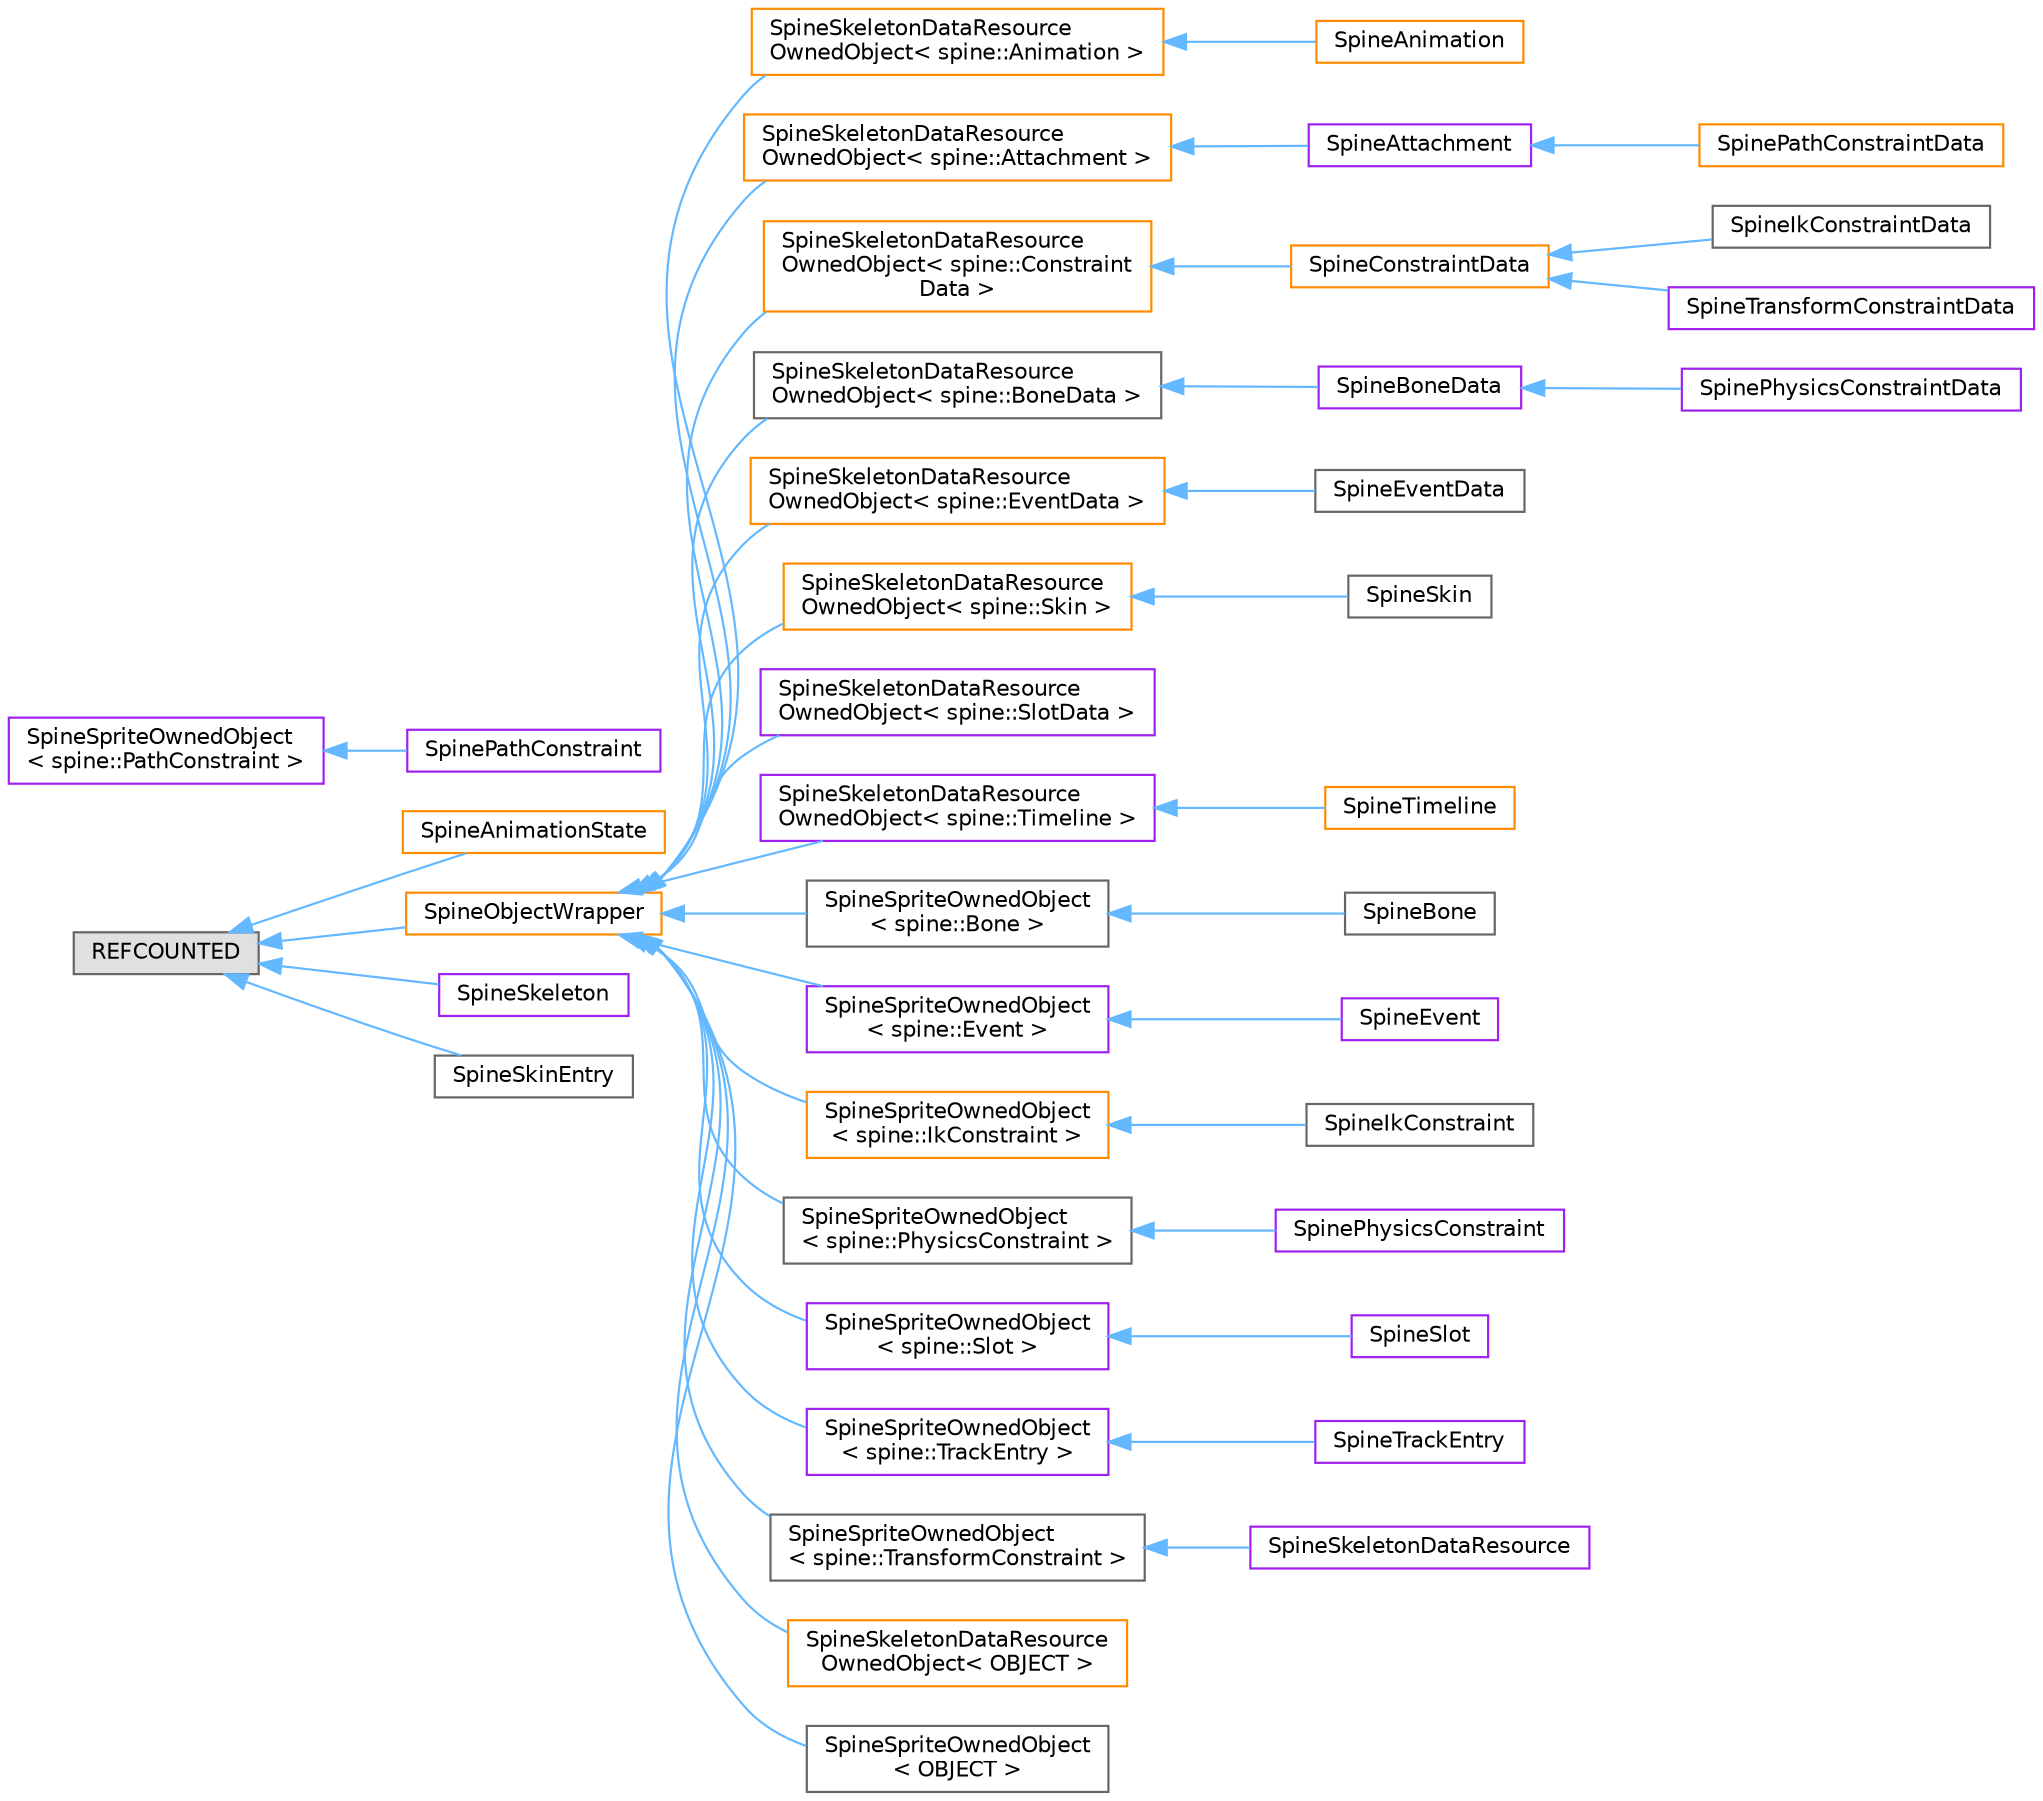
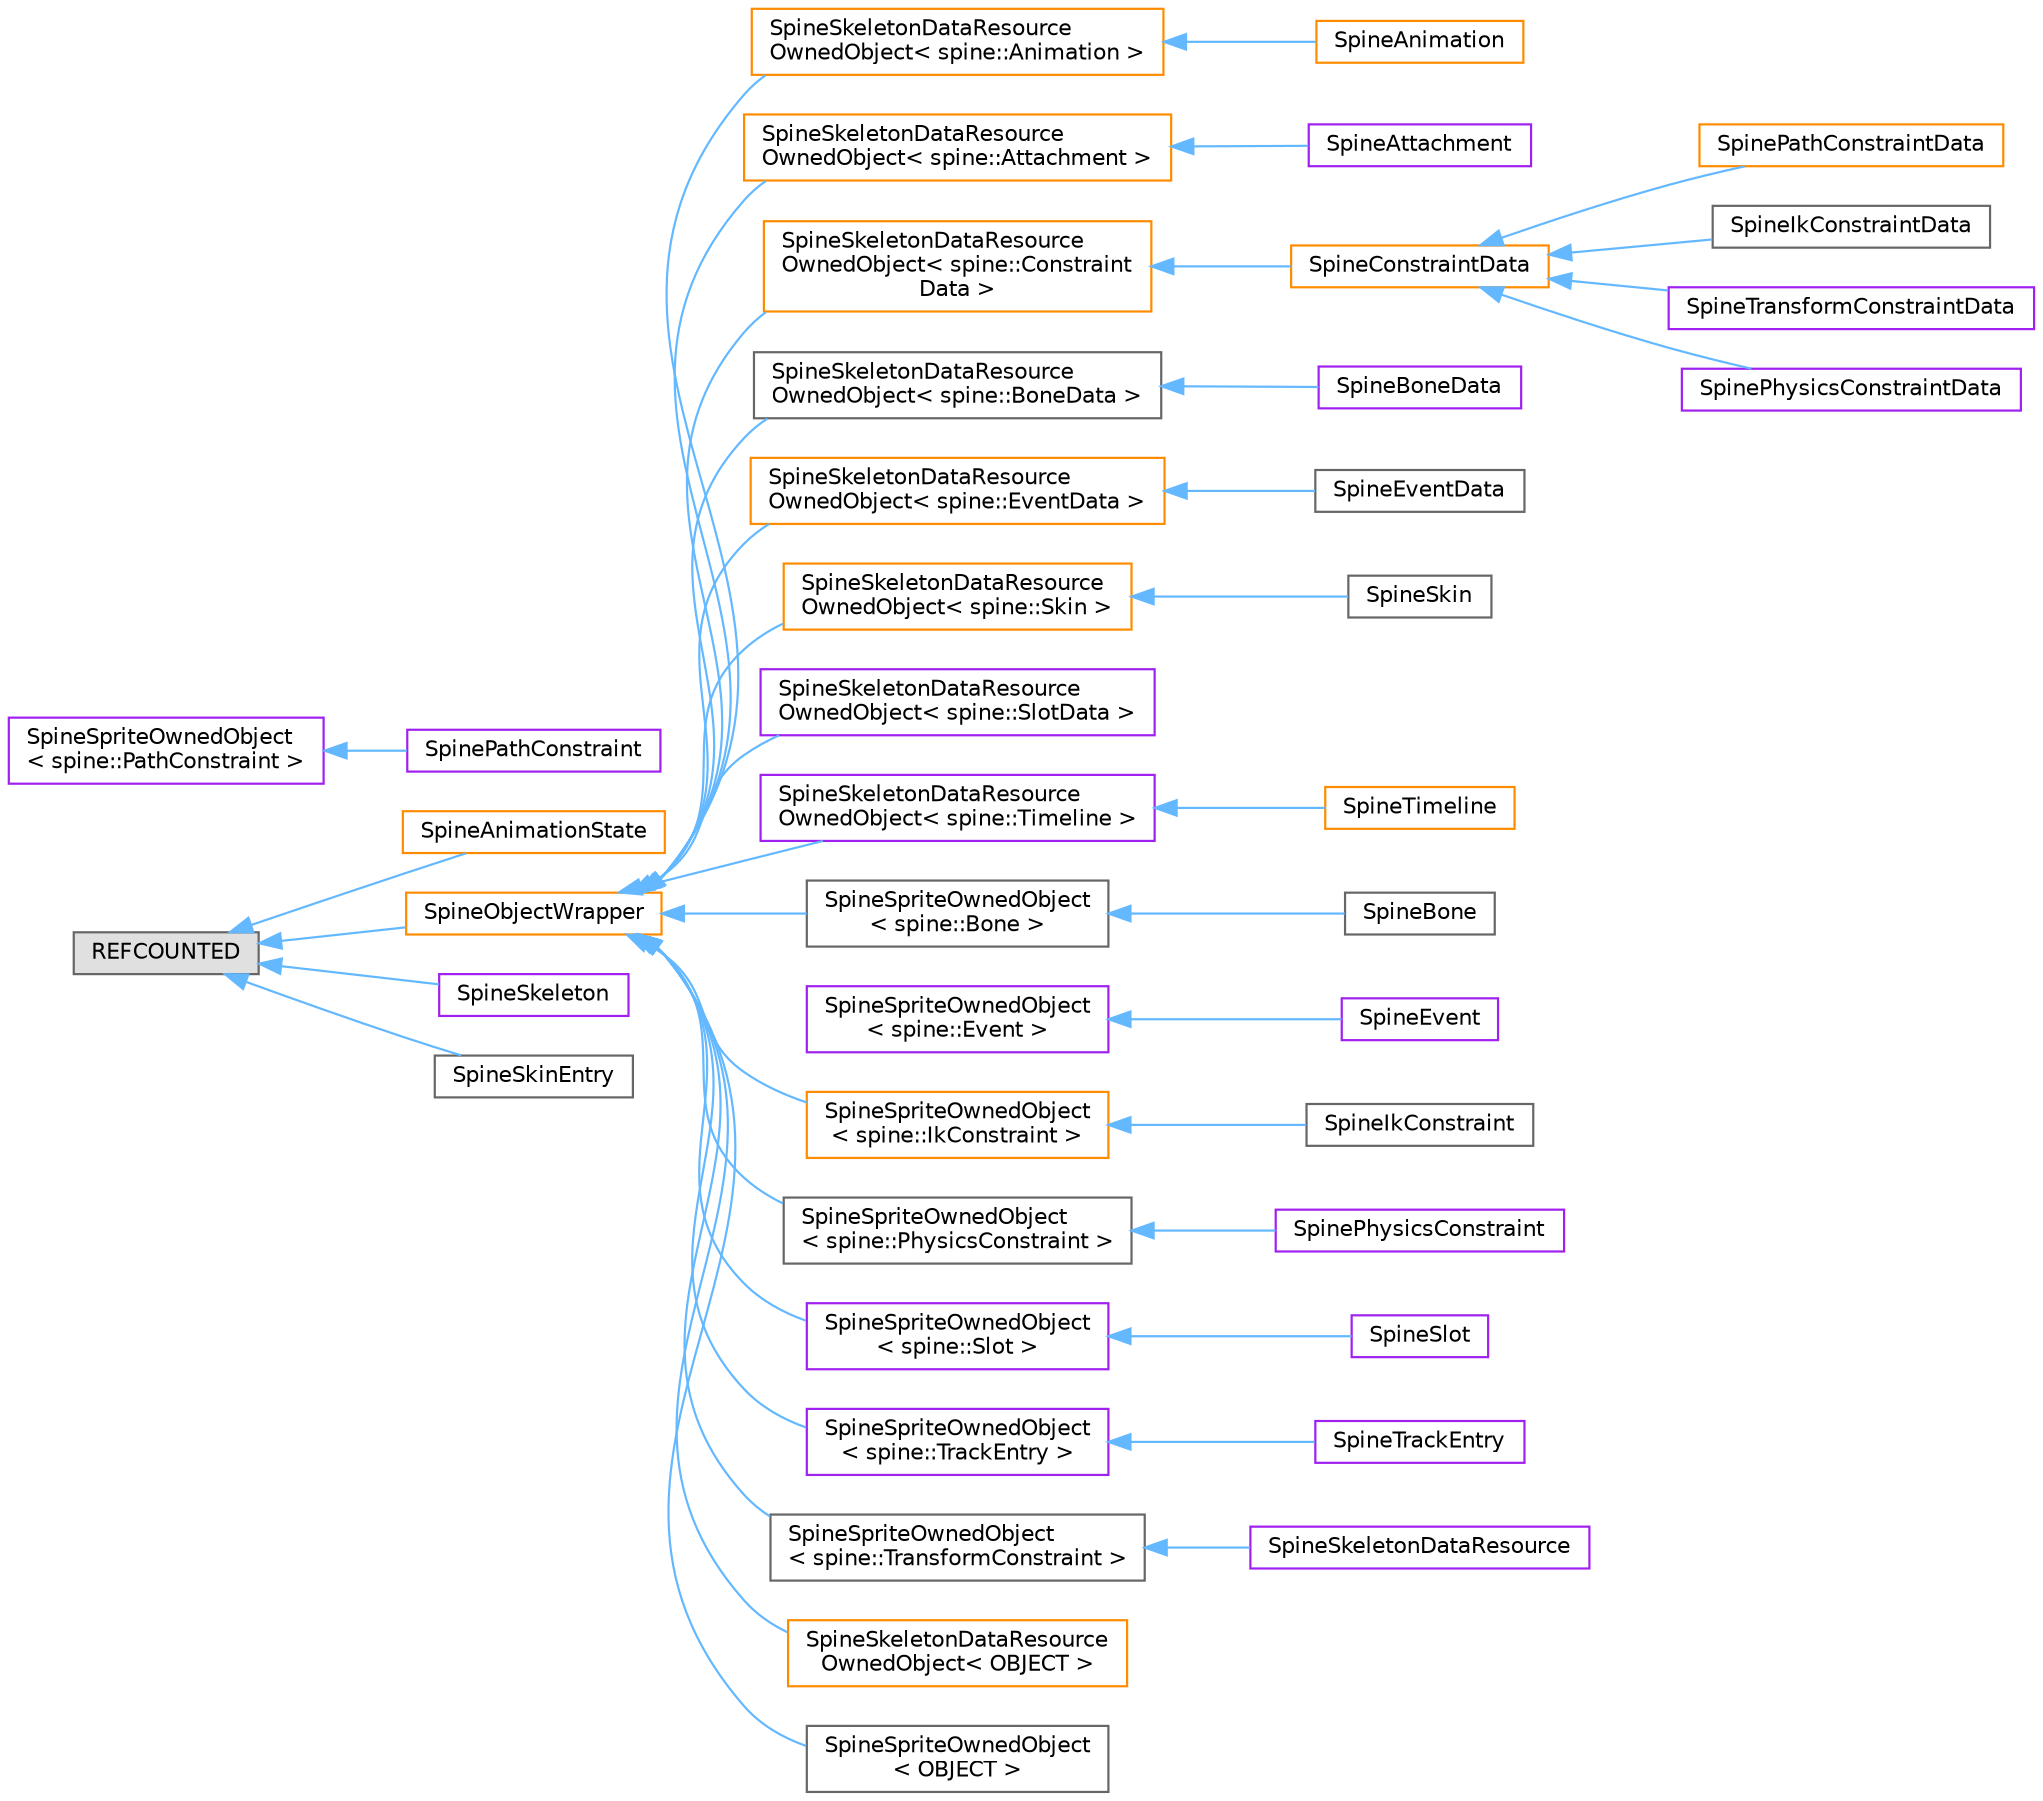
(1626, 145) -> (1622, 198)
(1613, 388) -> (1625, 335)
(732, 963) -> none
